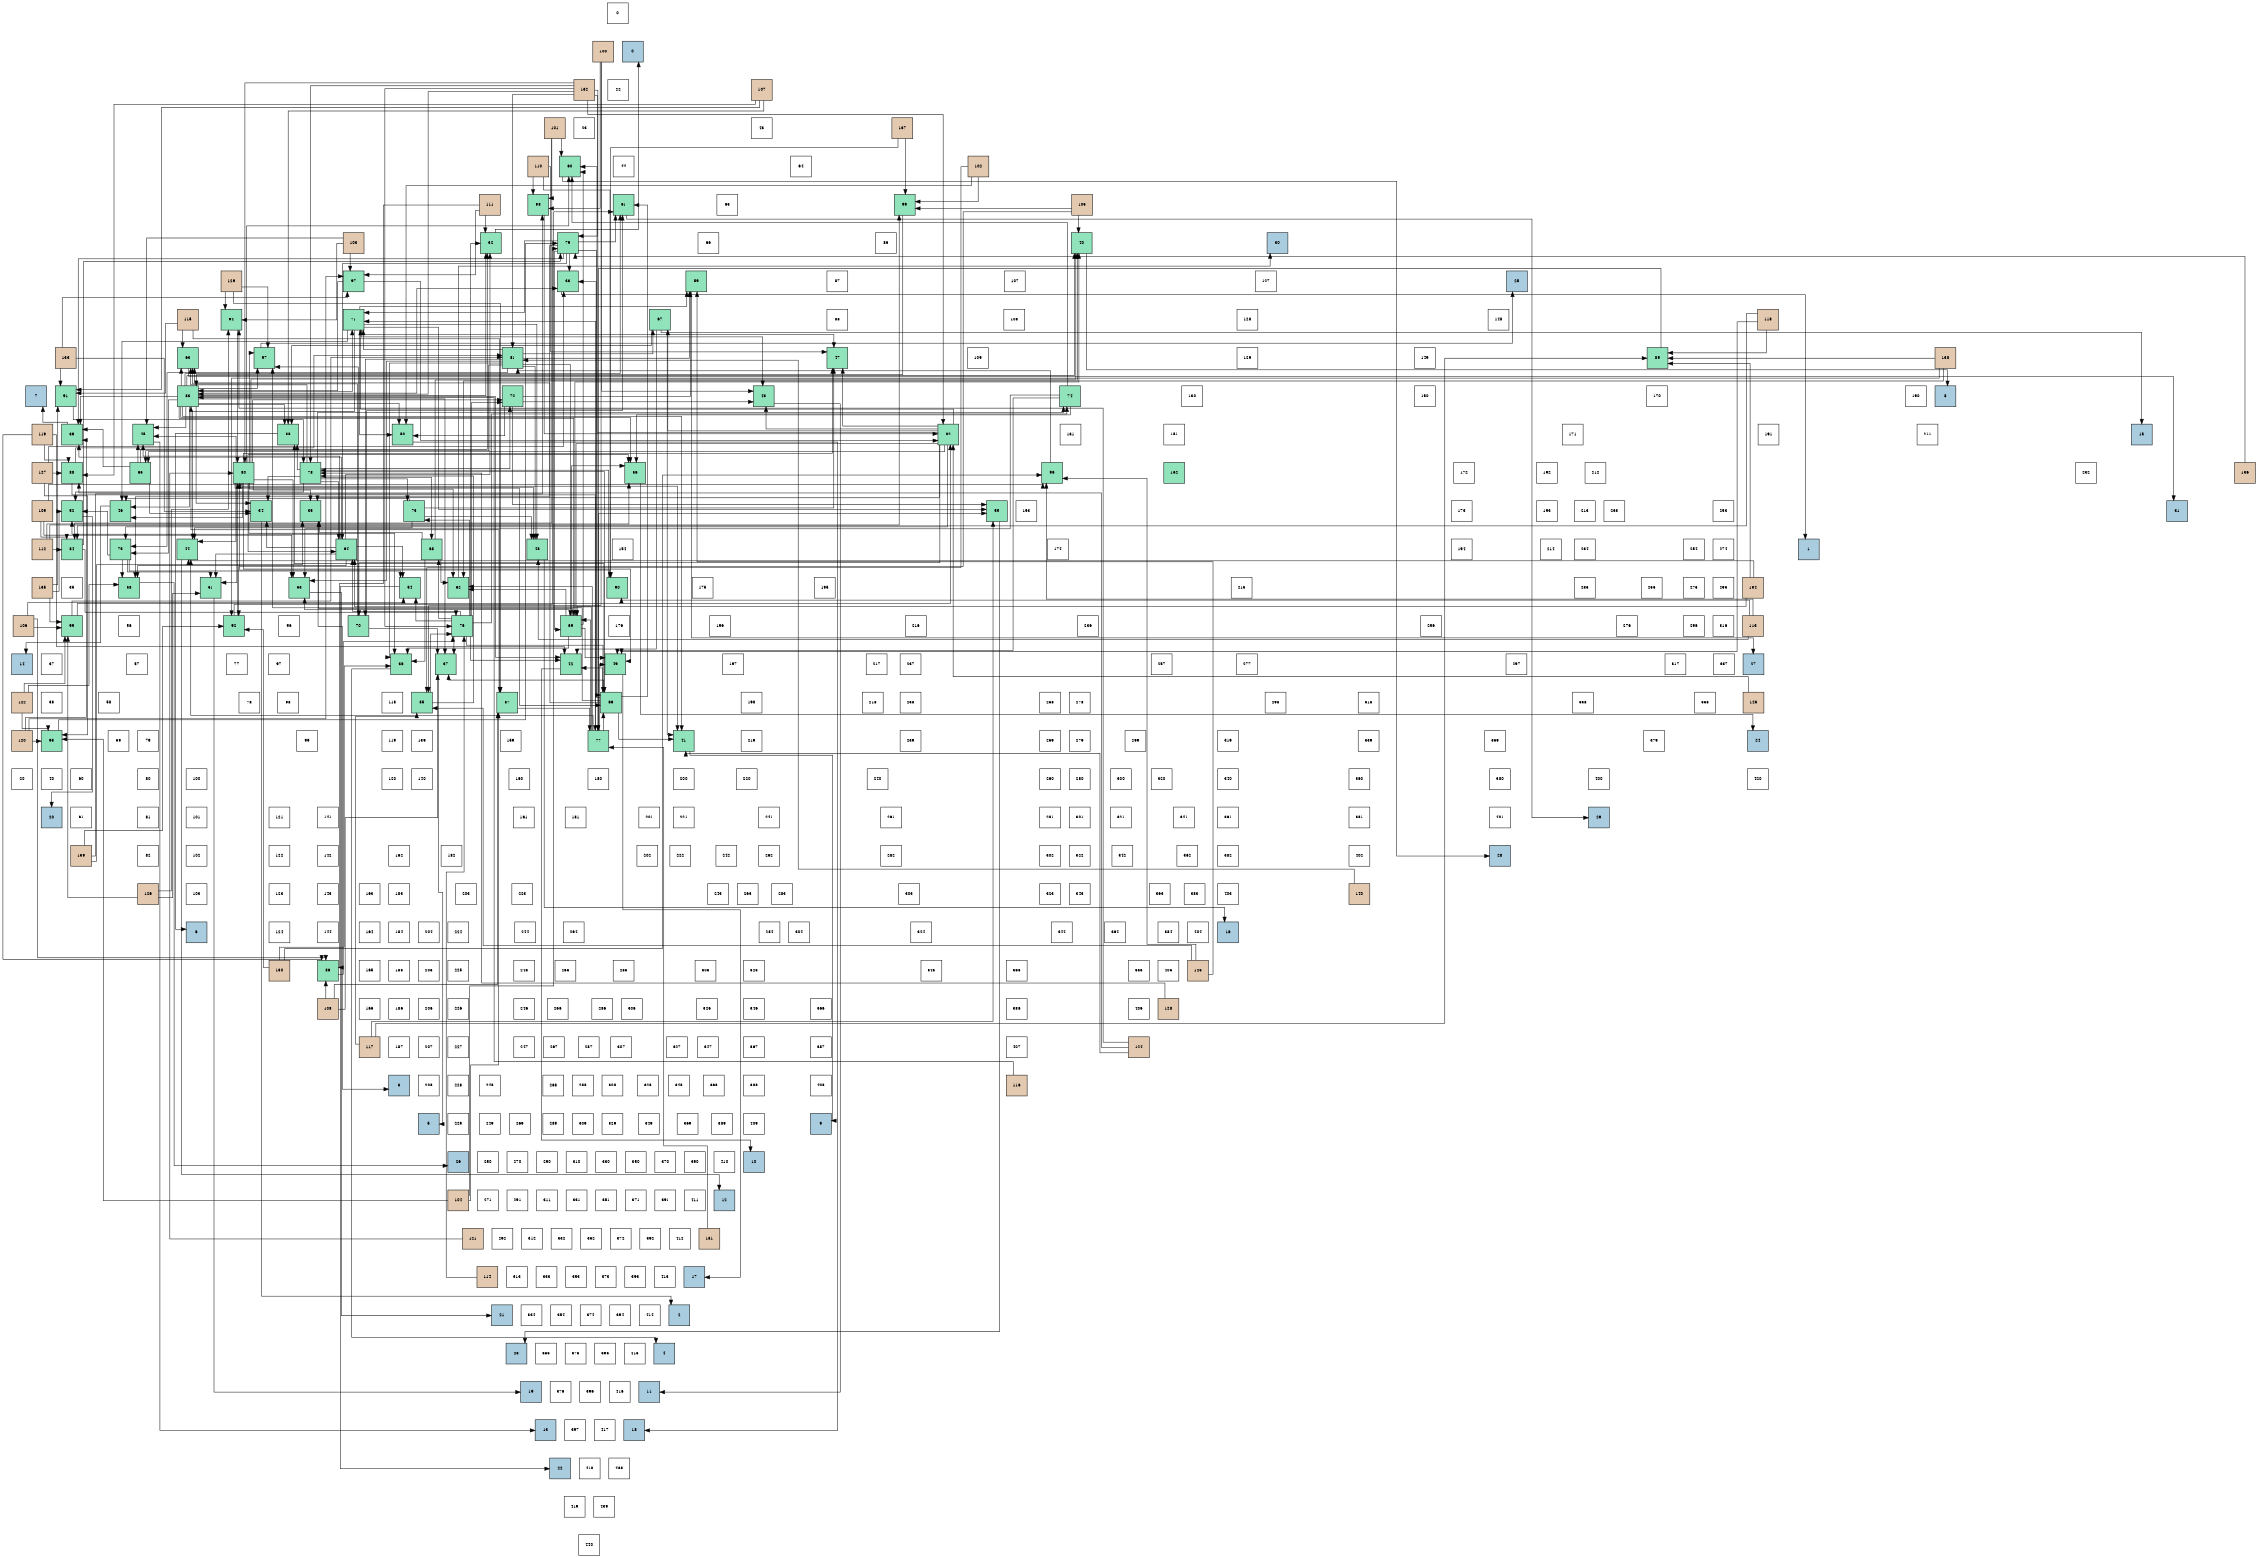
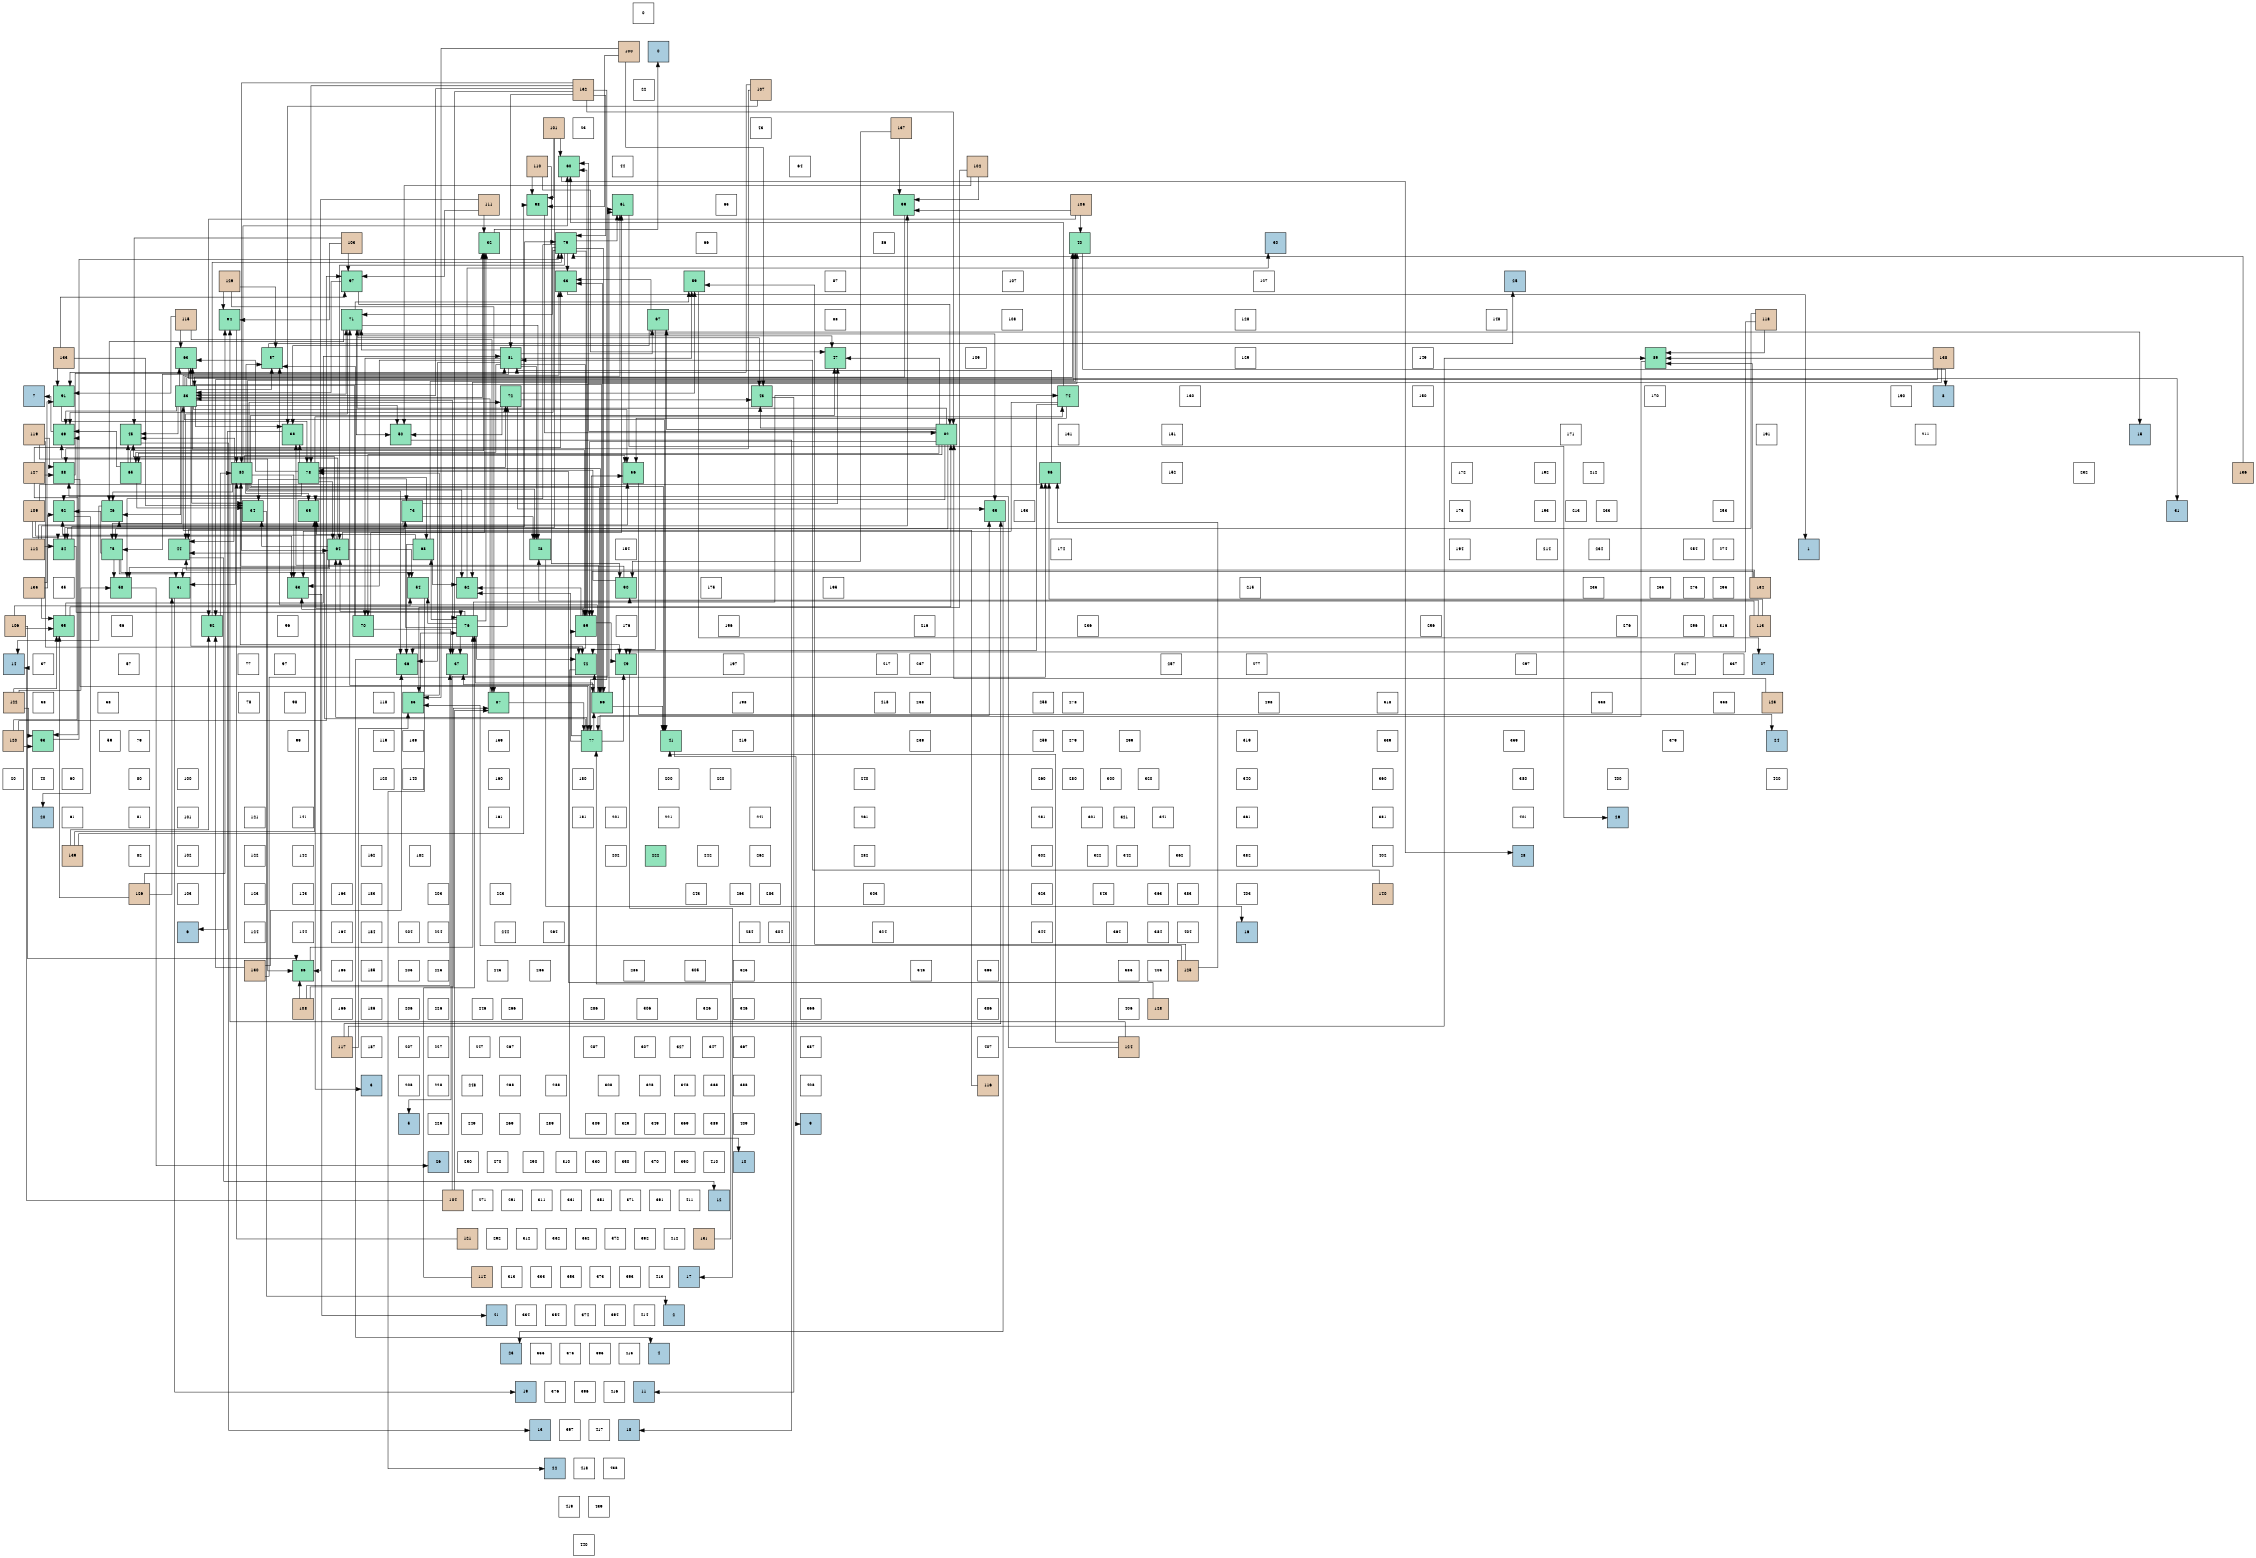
none -> (633, 280)
(1174, 473) -> (1172, 473)
(680, 856) -> (656, 856)
(103, 1124) -> (27, 1142)
